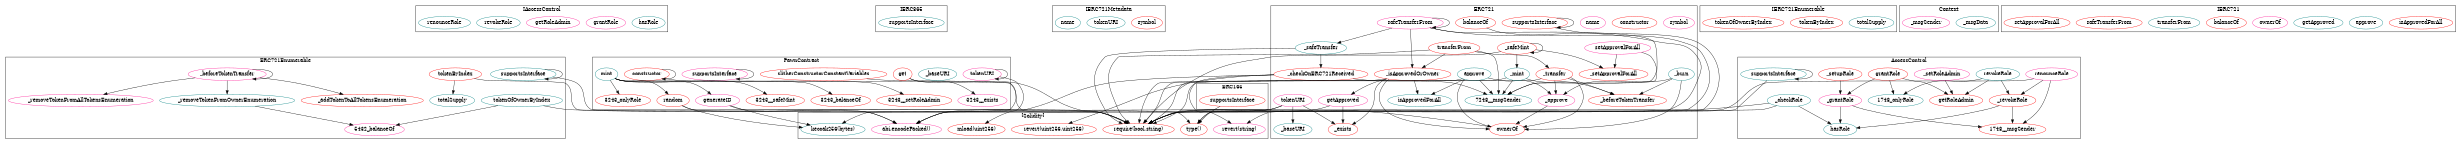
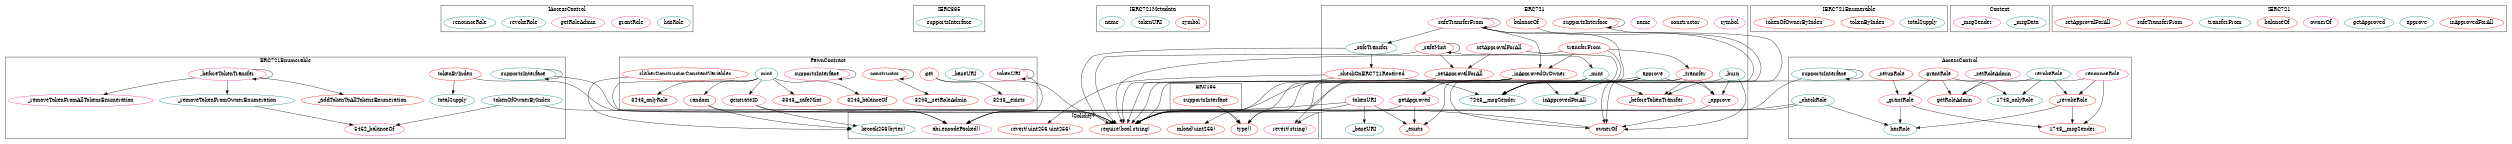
none -> (1264, 81)
(775, 100) -> (802, 100)
(374, 130) -> (374, 130)
